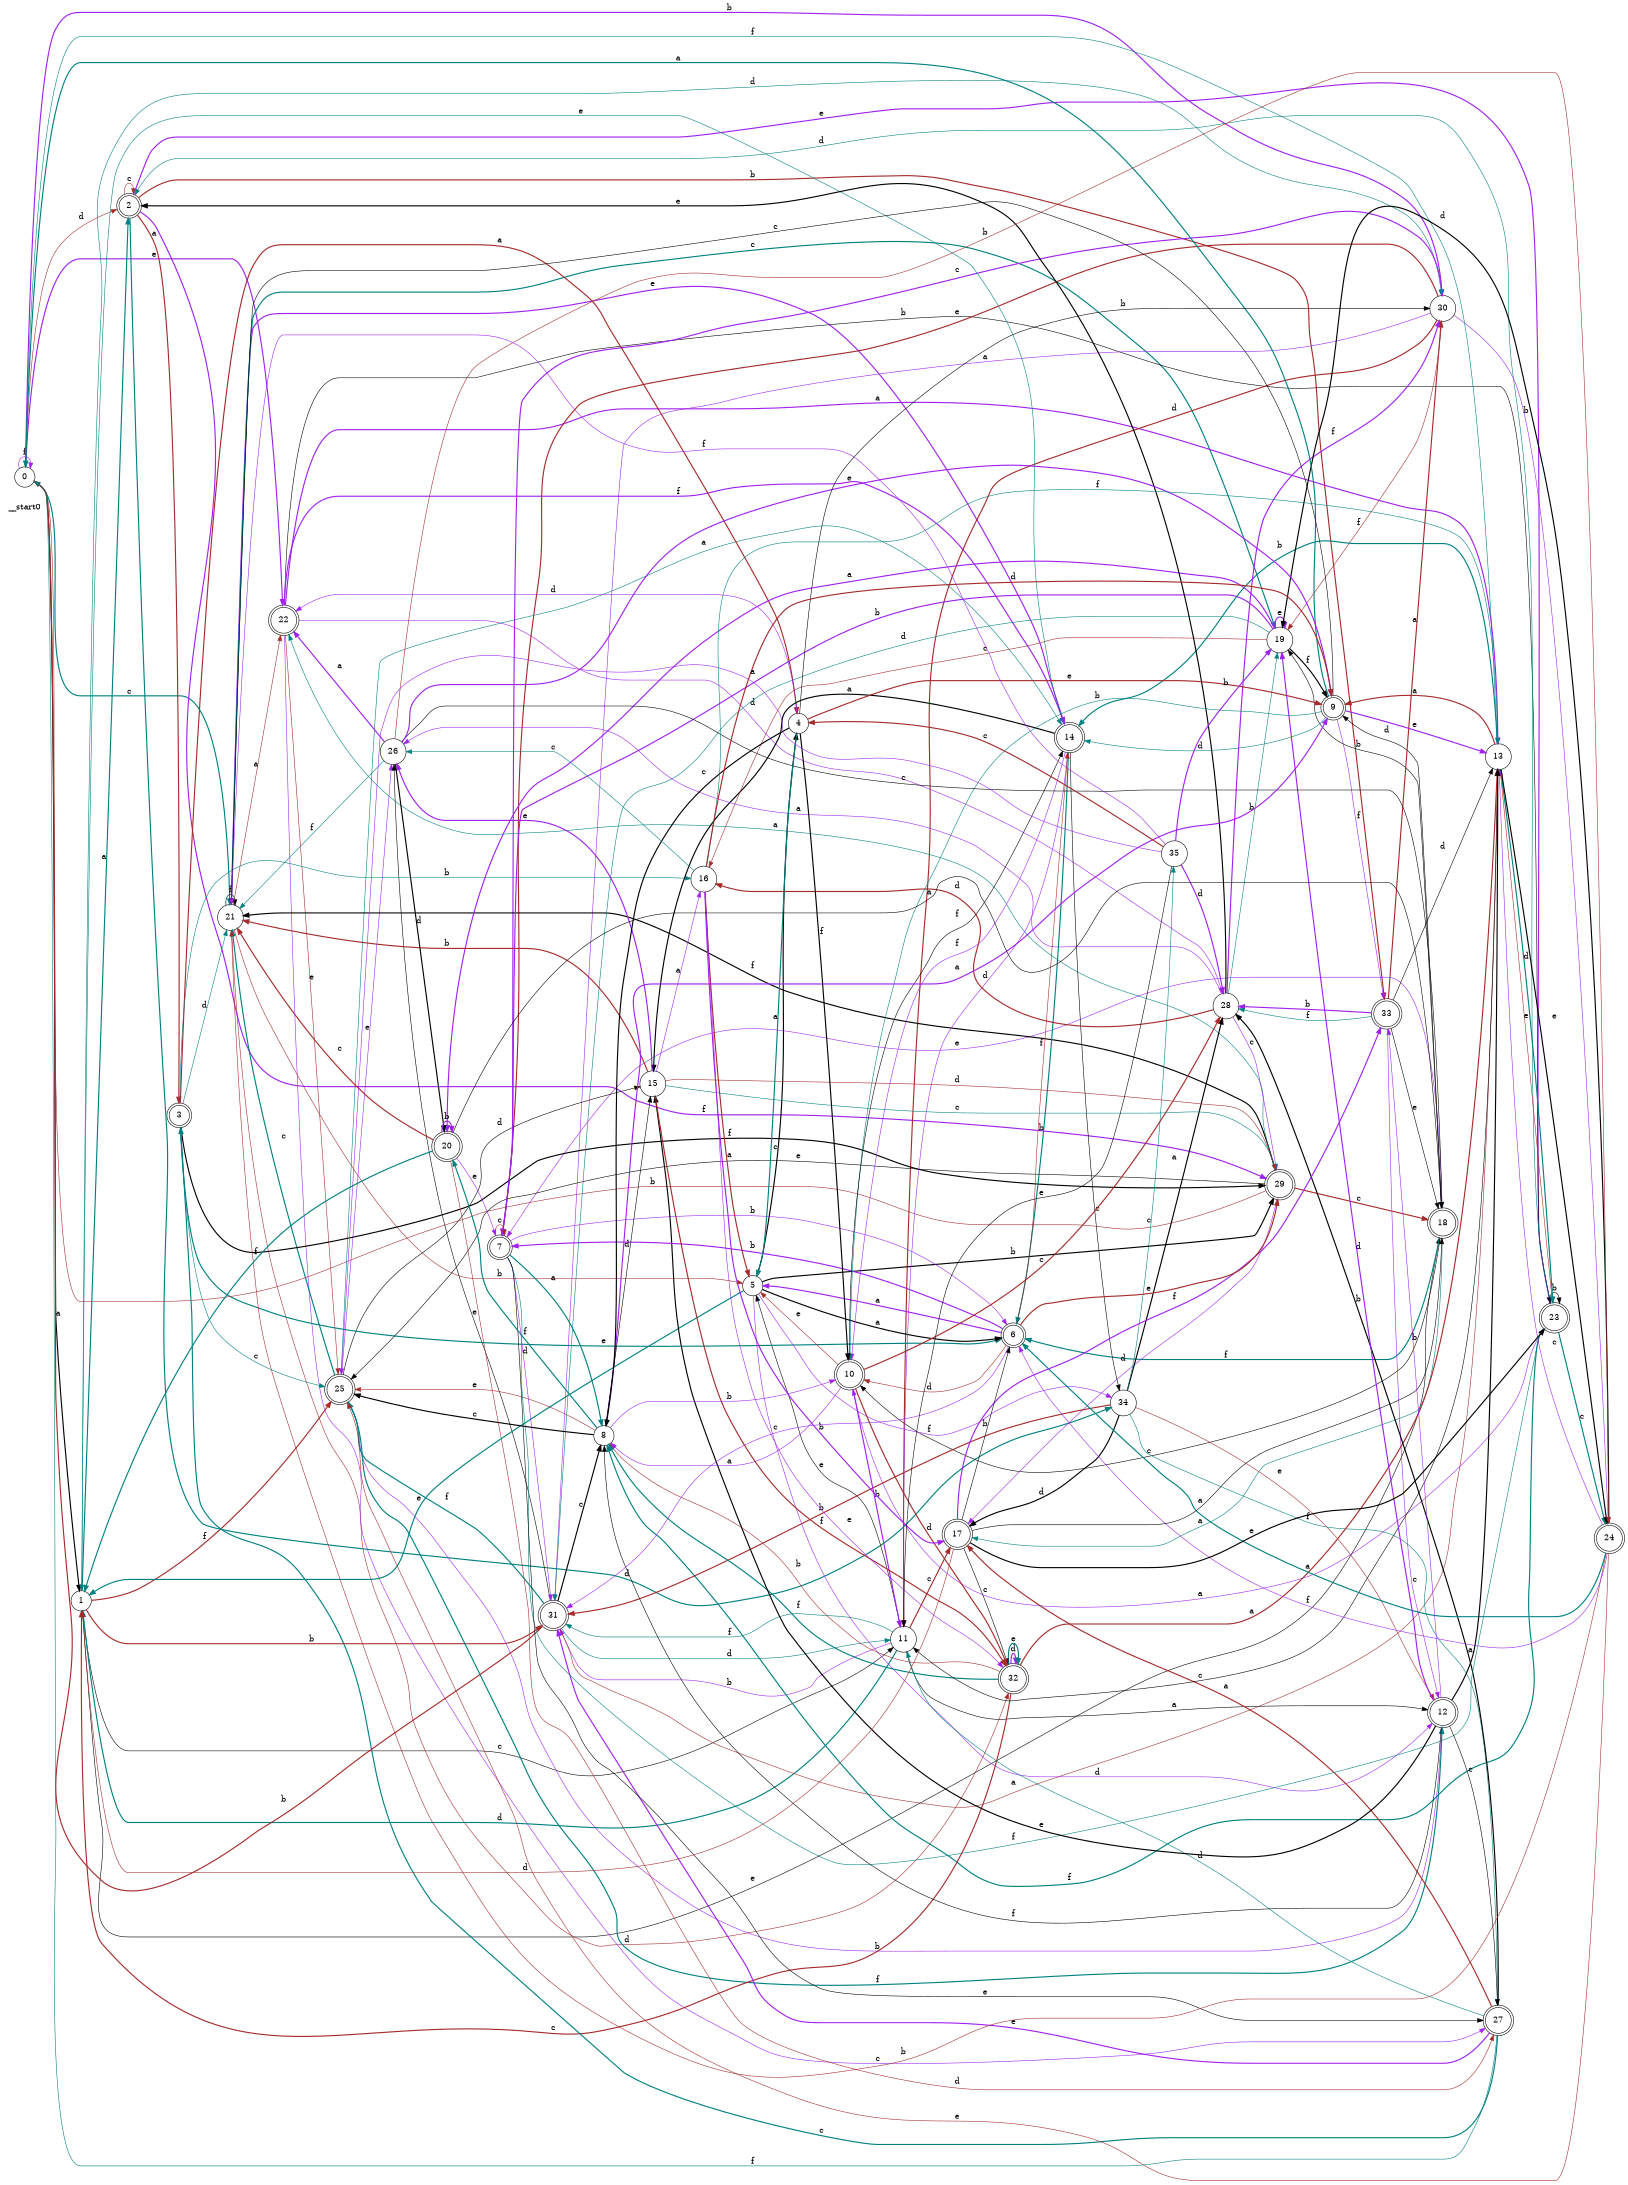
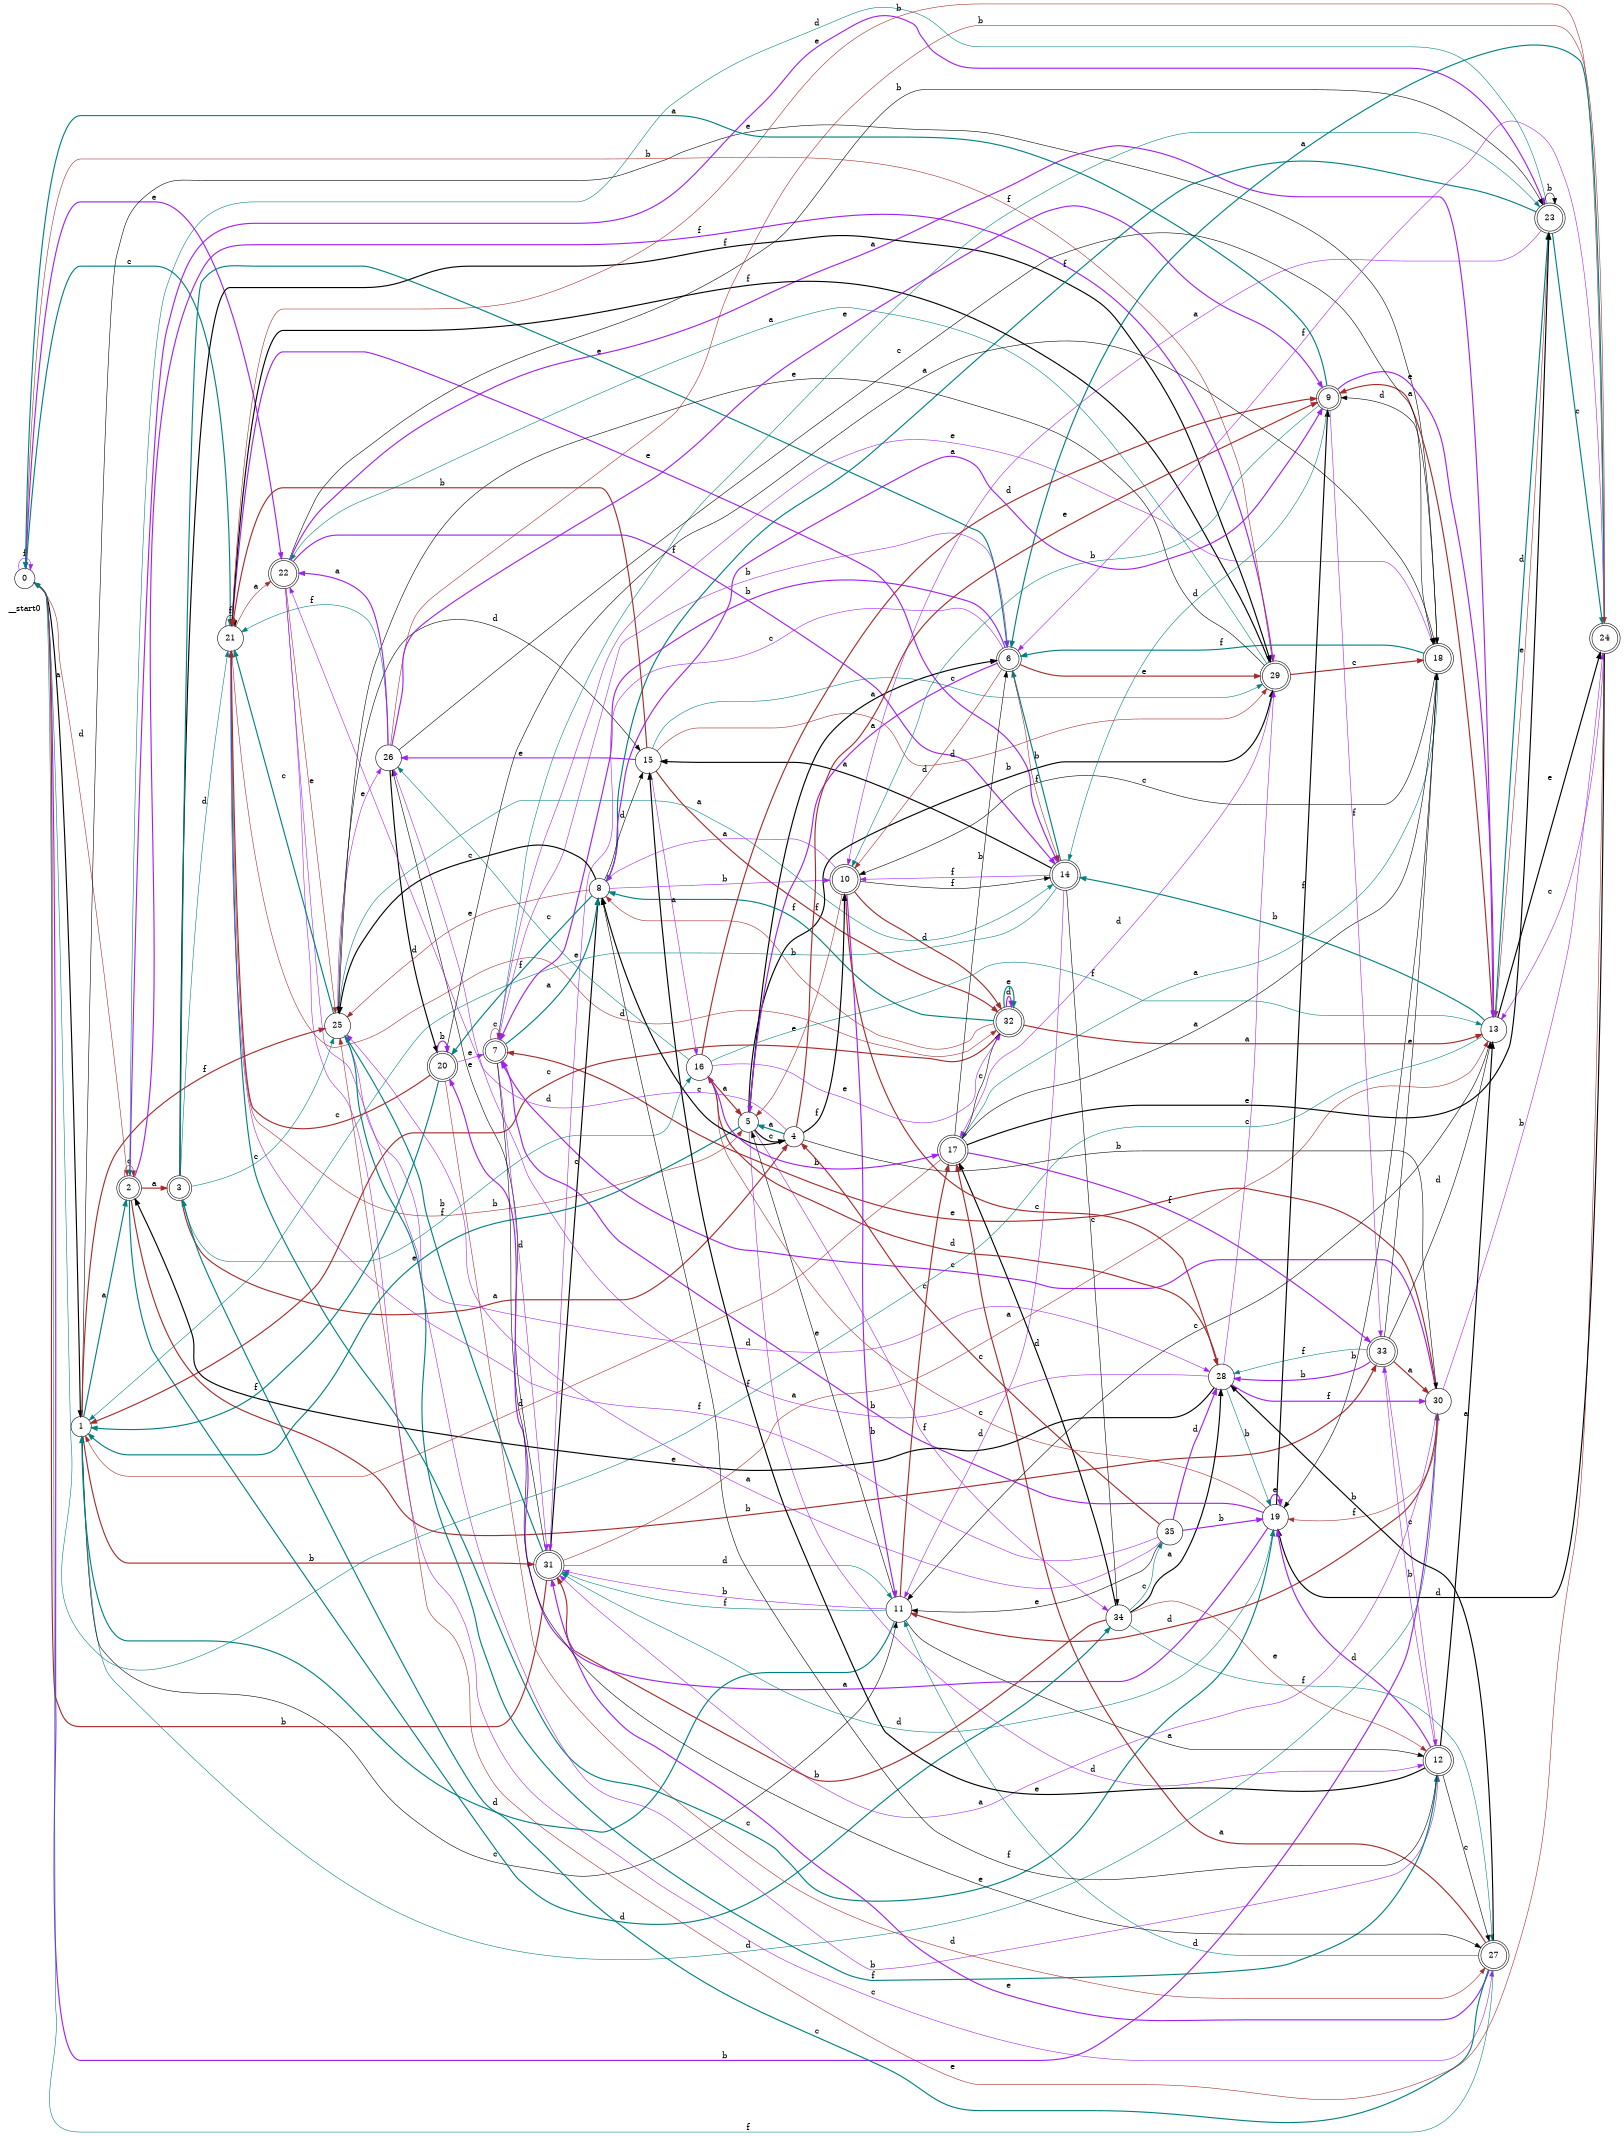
(650, 250) -> none
(340, 1389) -> (338, 1026)
